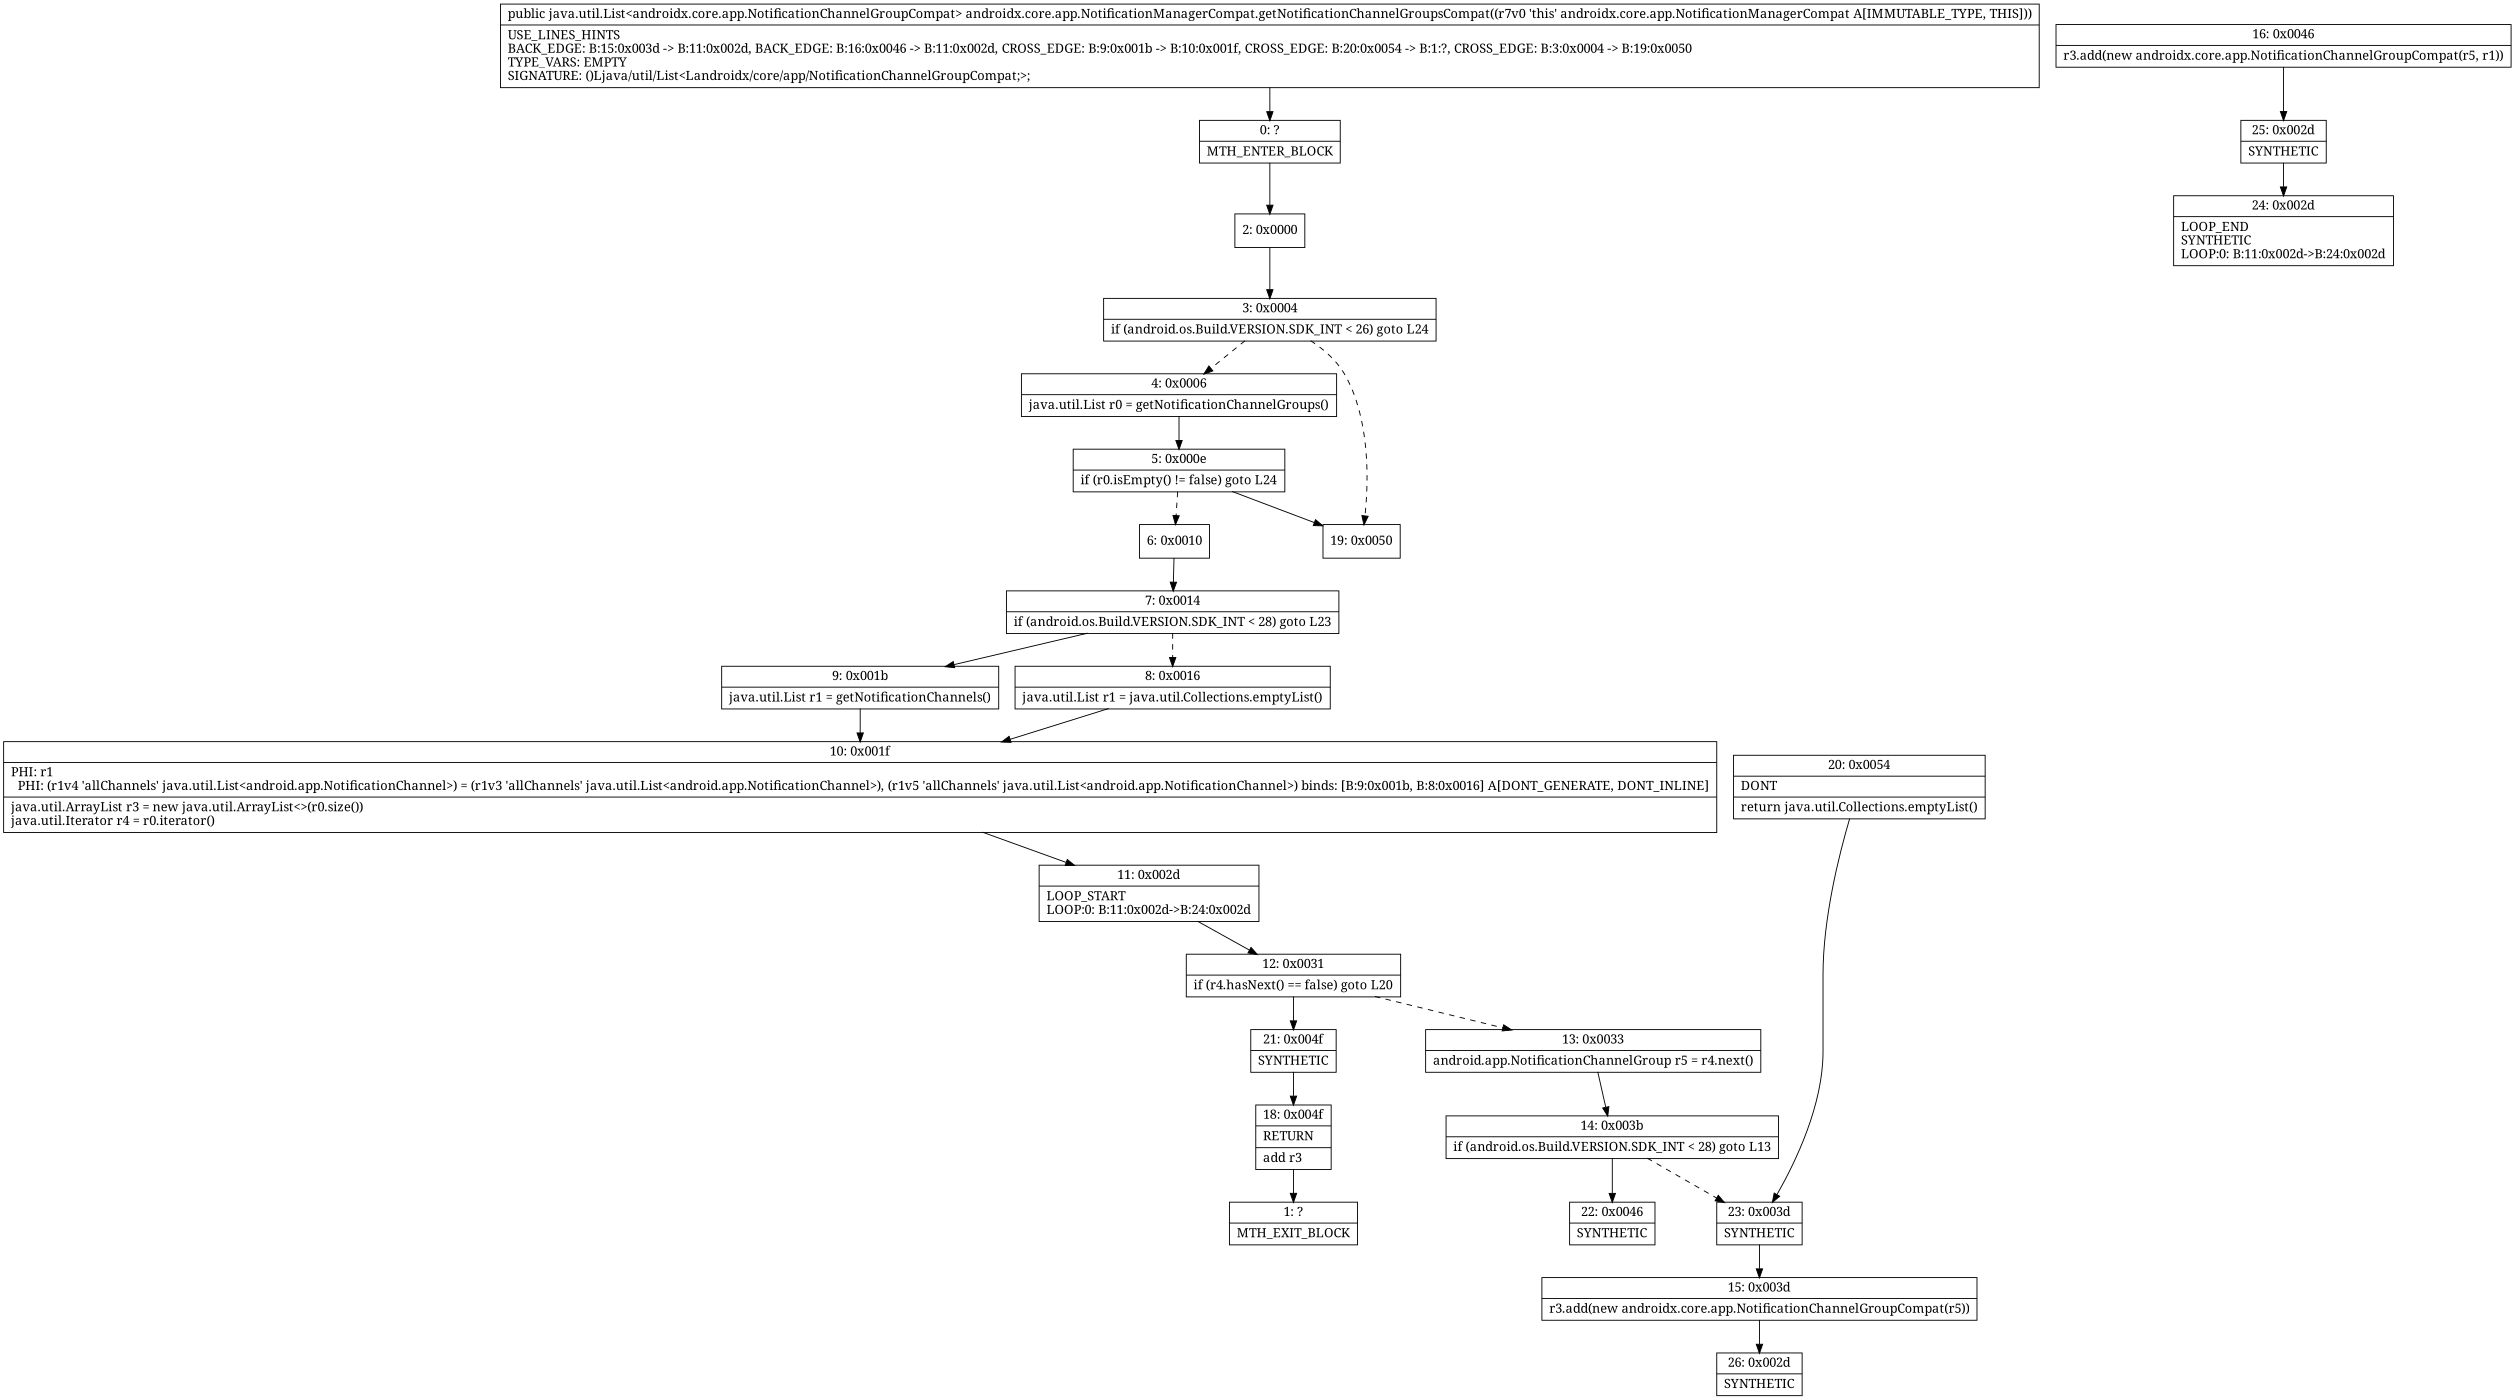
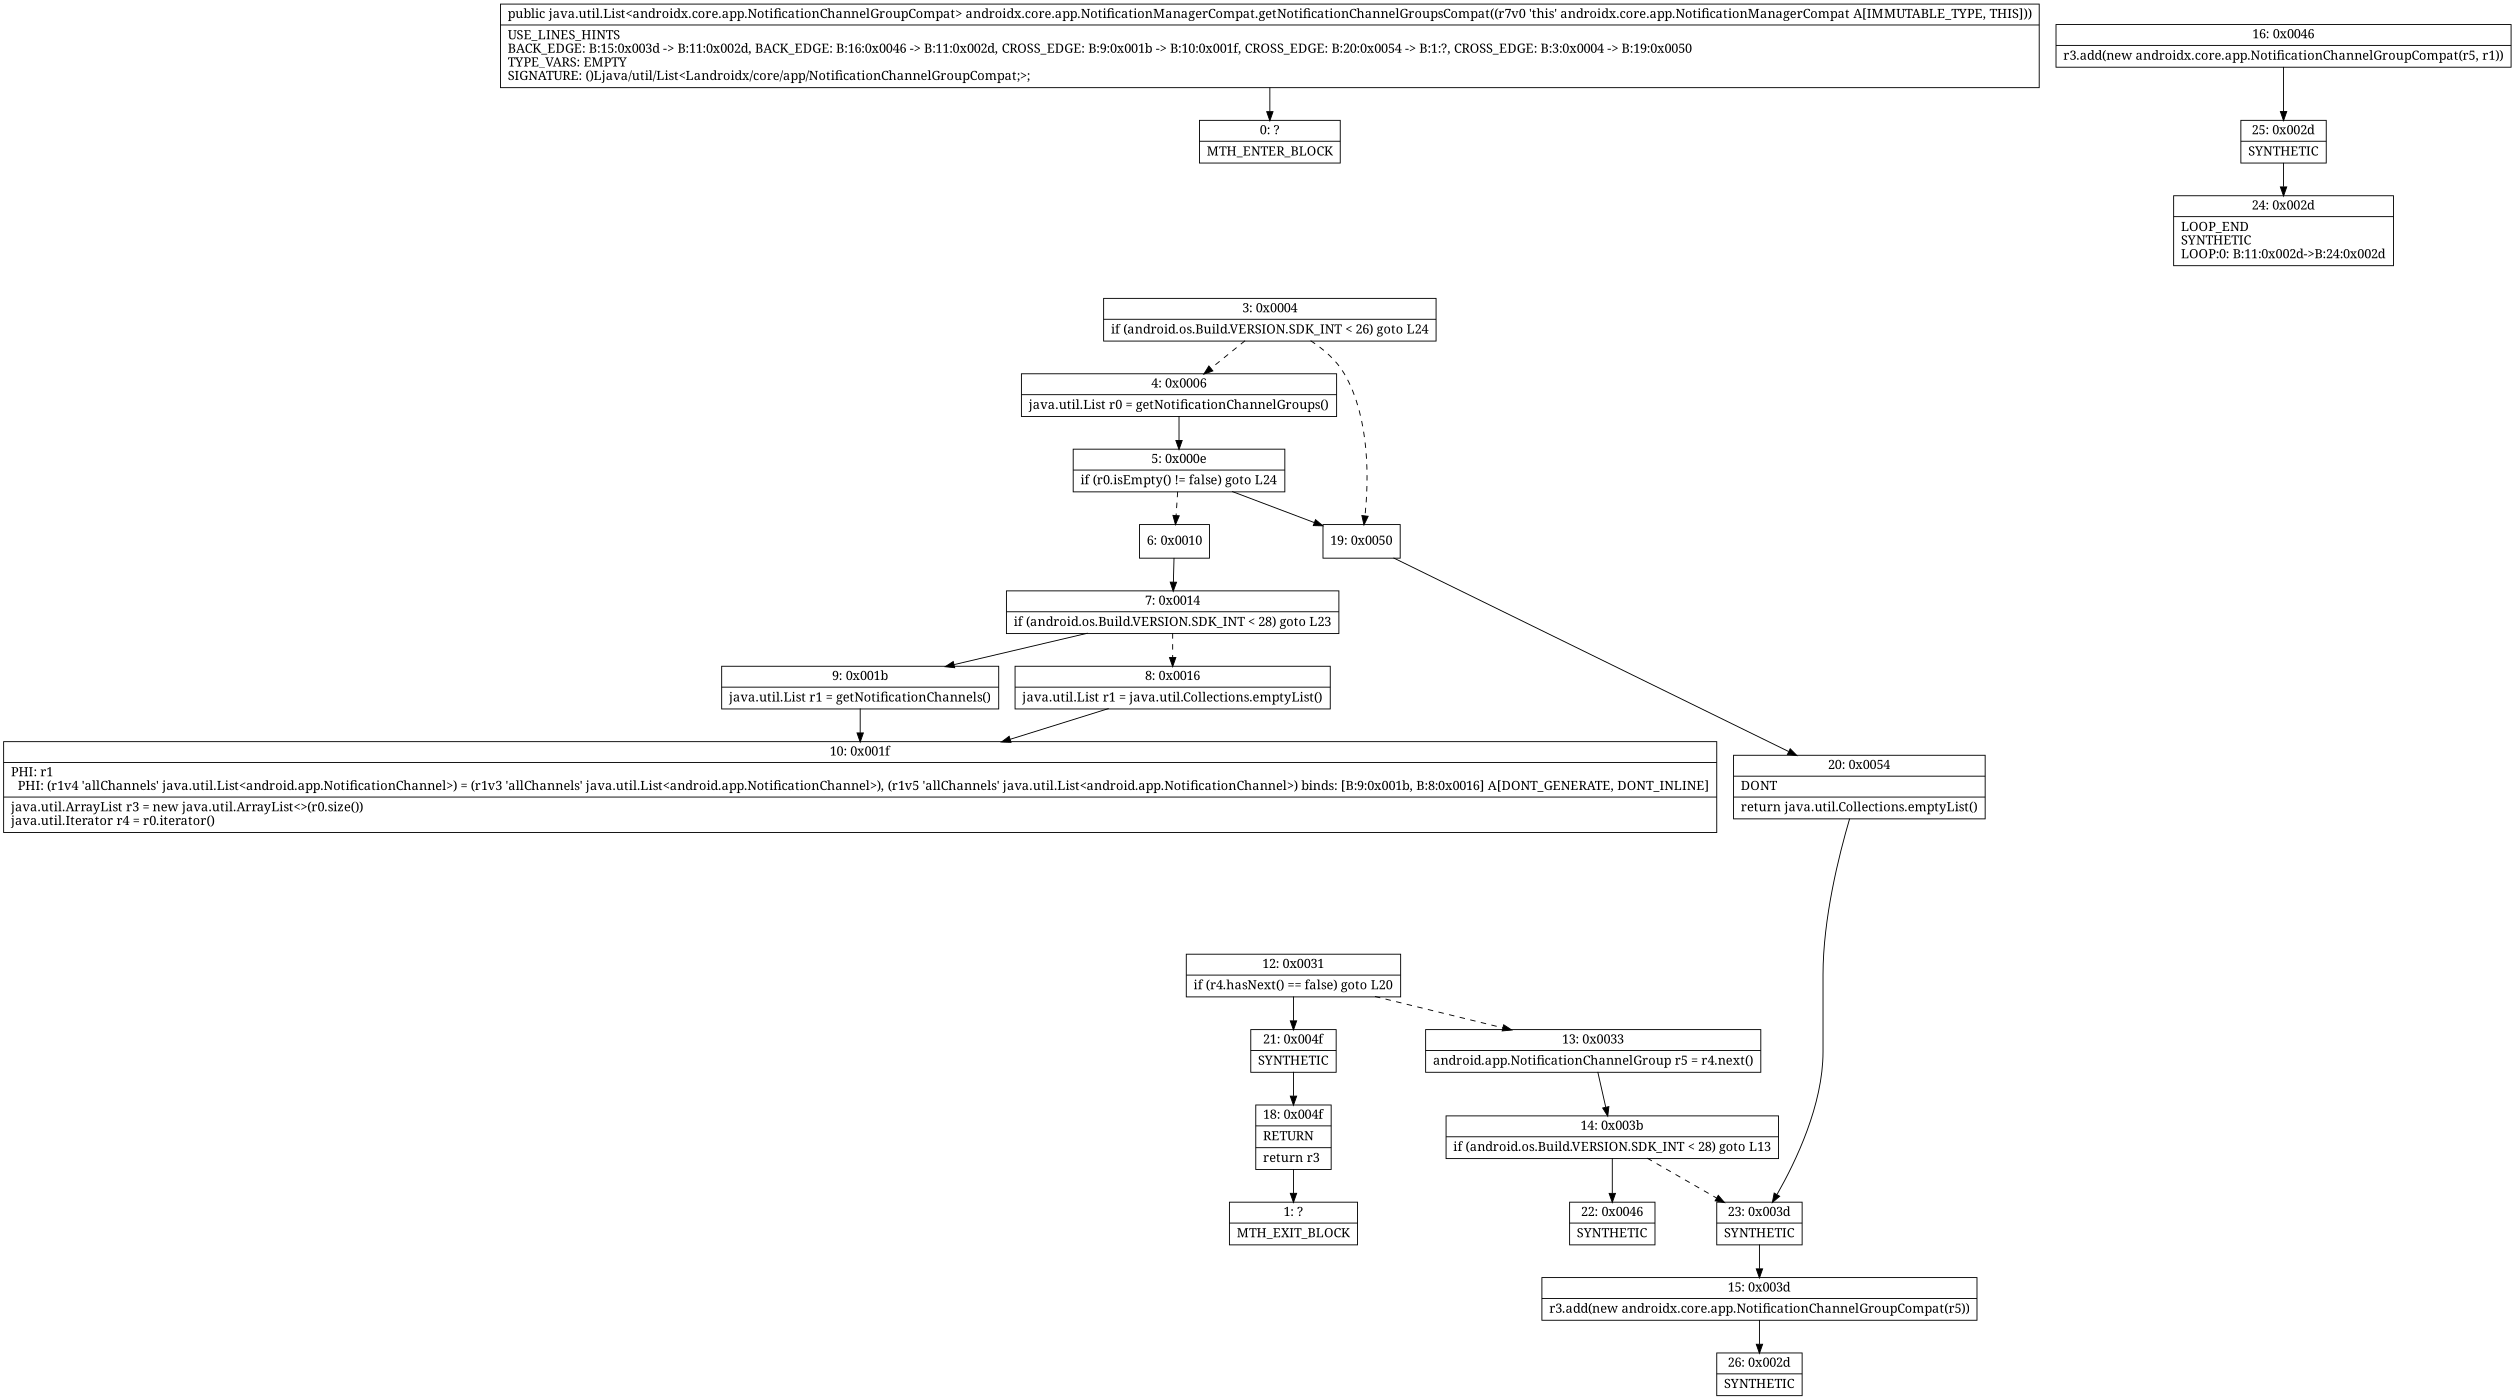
(1270, 231) -> none
none -> (1591, 655)
(1149, 893) -> none
(1283, 1158) -> (1292, 1158)
